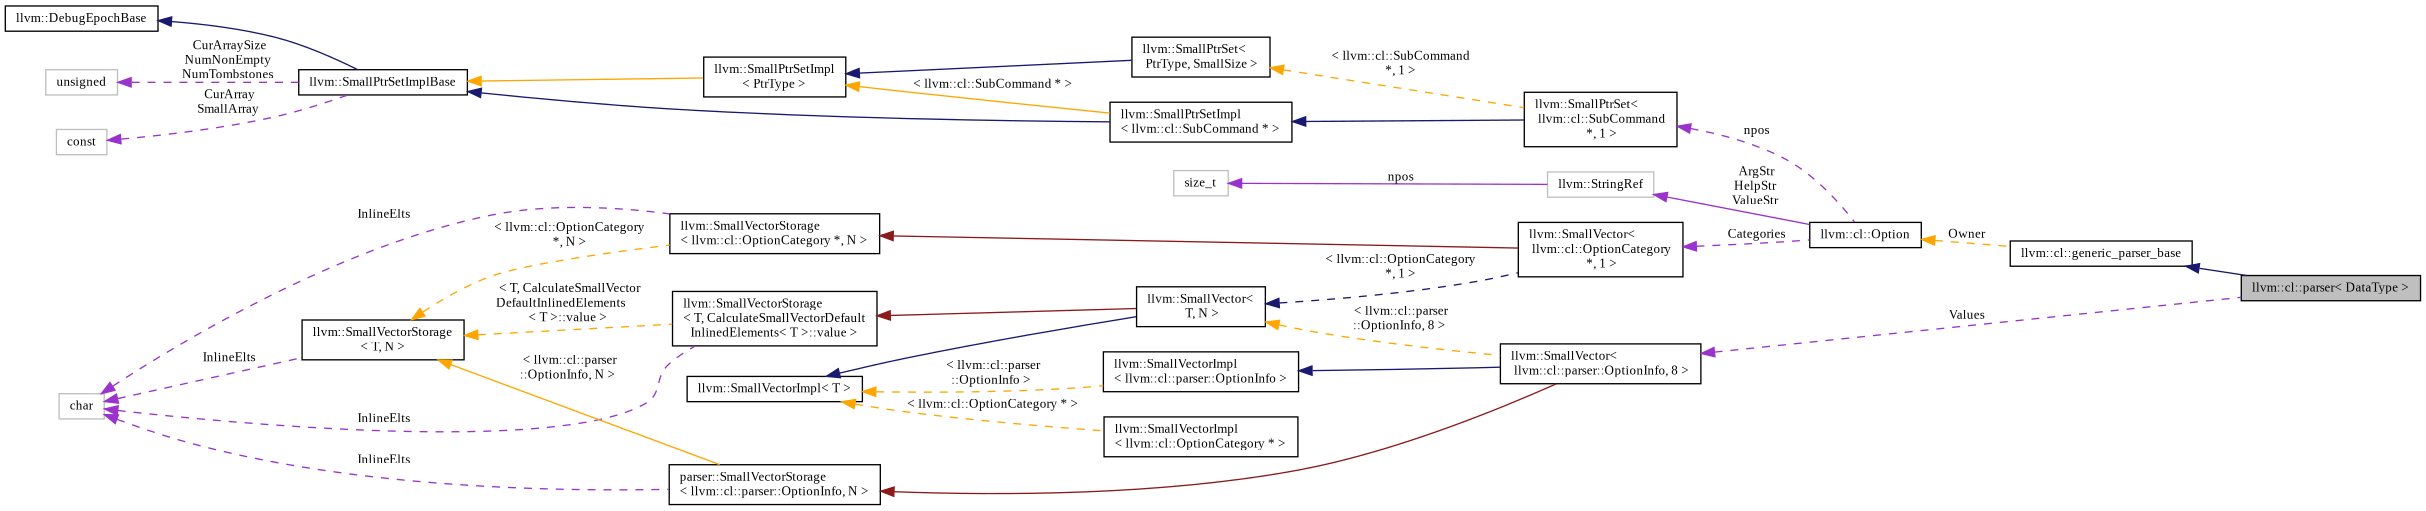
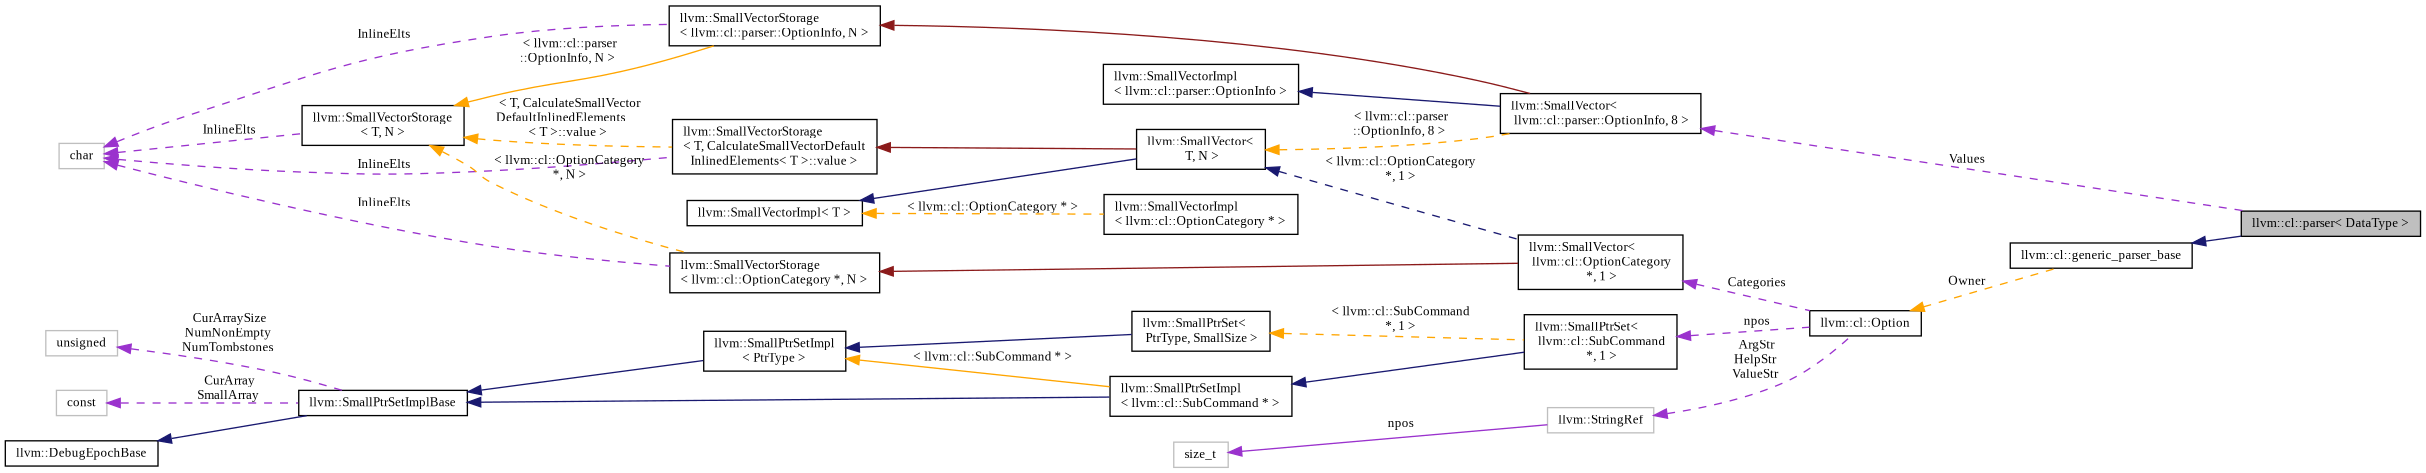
(592, 79) -> (592, 375)
(1738, 211) -> (1766, 390)
(990, 391) -> none
(775, 485) -> (775, 26)
